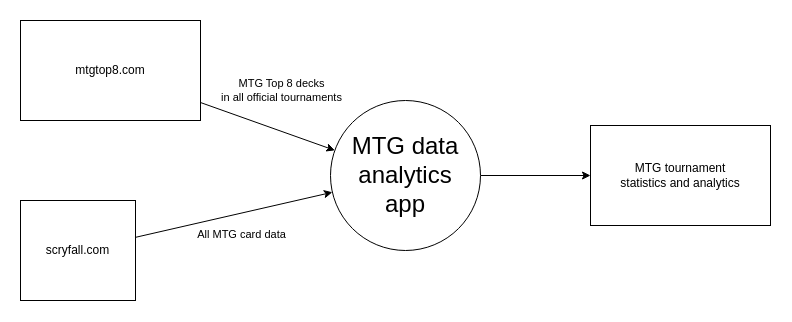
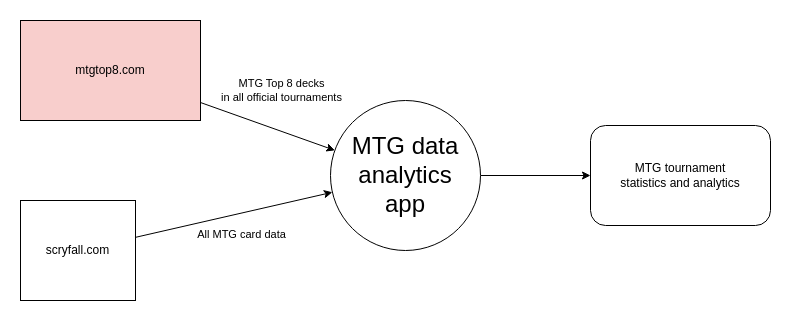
(111, 71) -> (111, 71)
(681, 176) -> (681, 176)
